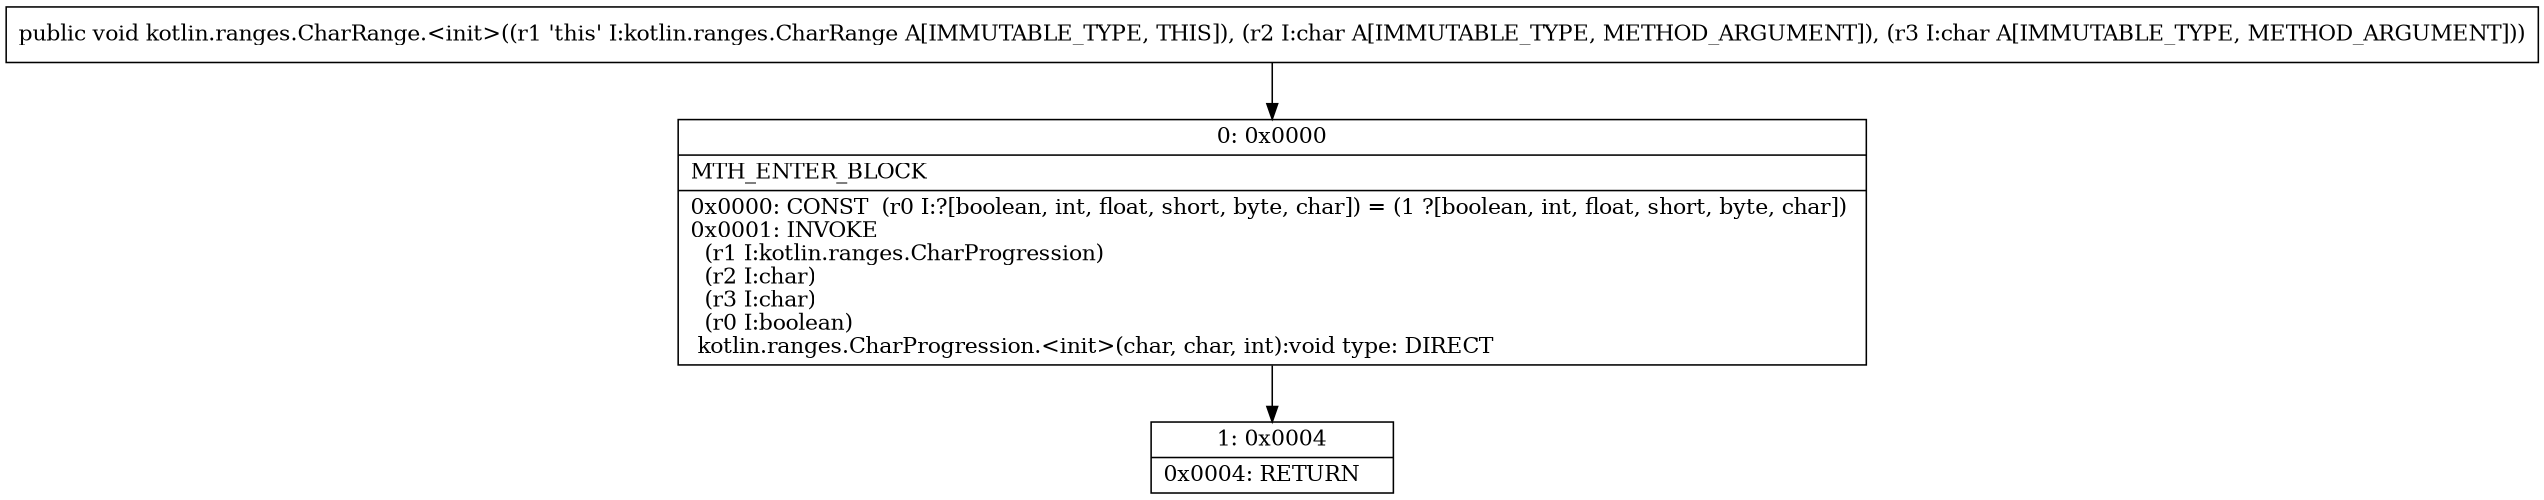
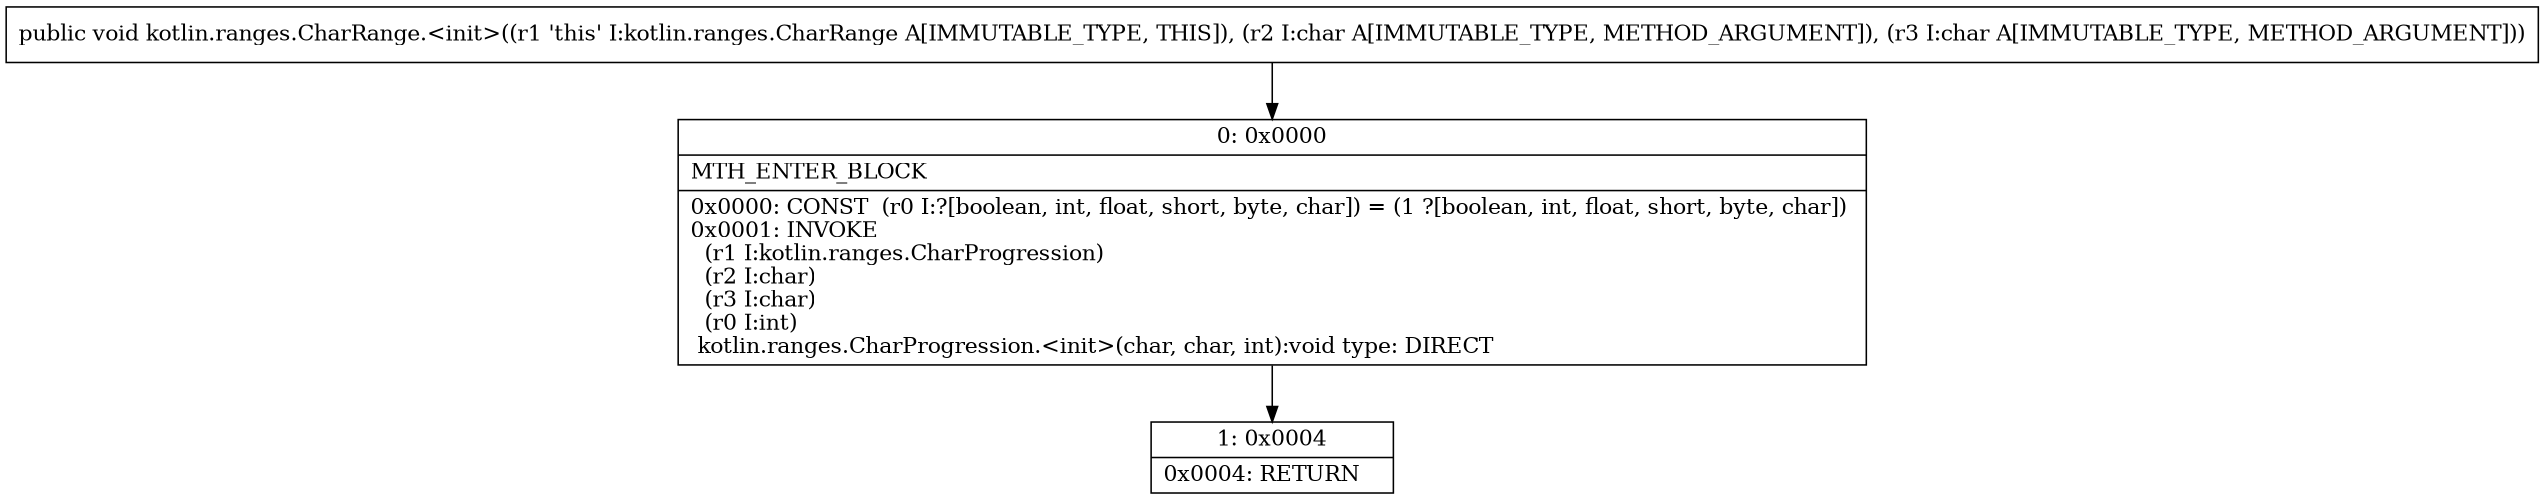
(772, 323) -> (745, 323)
